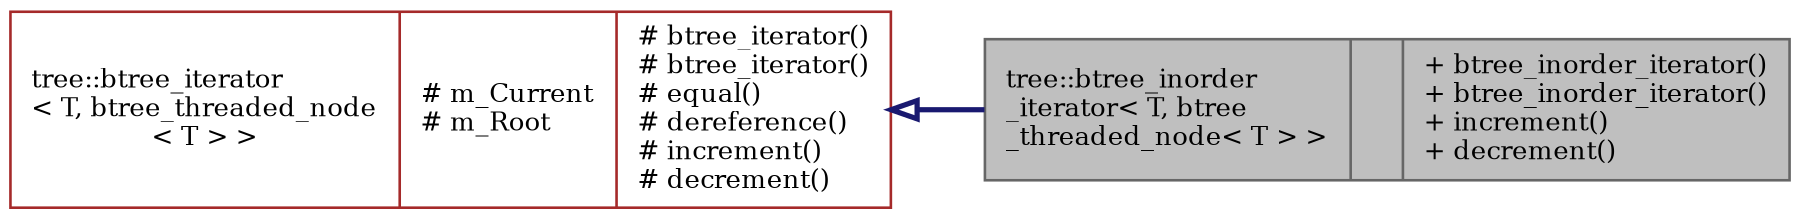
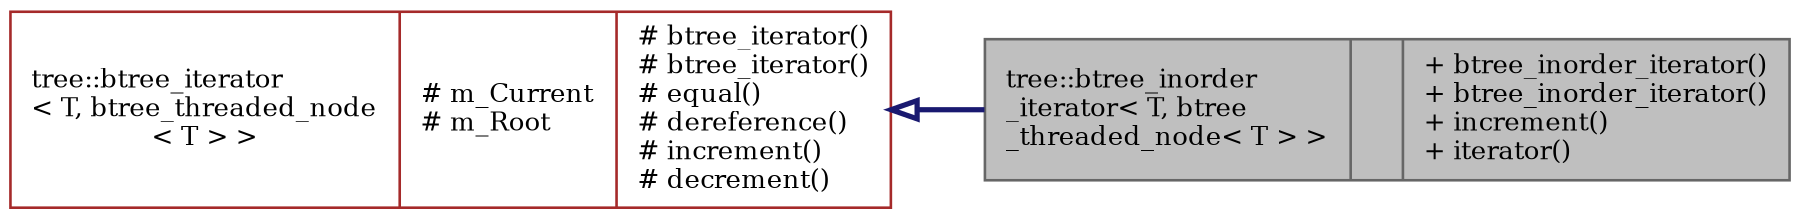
(1520, 152) -> (1498, 152)
